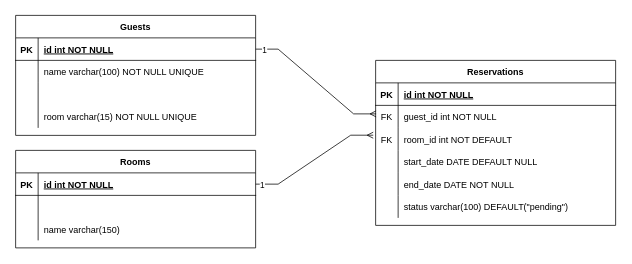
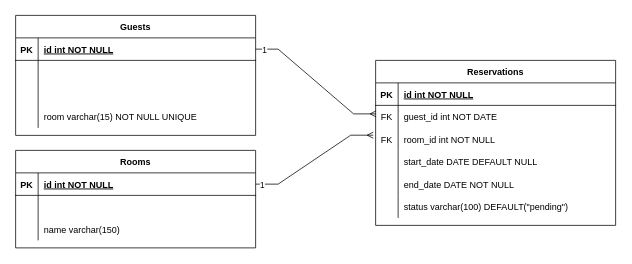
(147, 72) -> none
(451, 117) -> (451, 117)
(456, 140) -> (448, 140)
